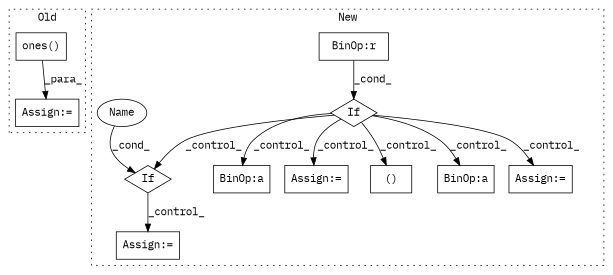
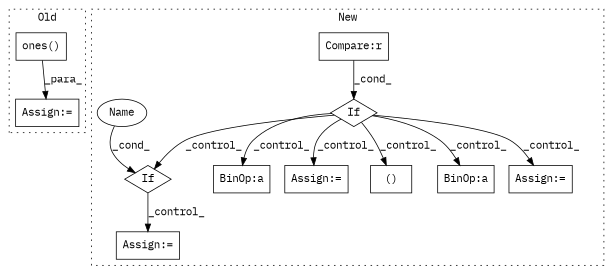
(354, 47) -> (354, 47)
